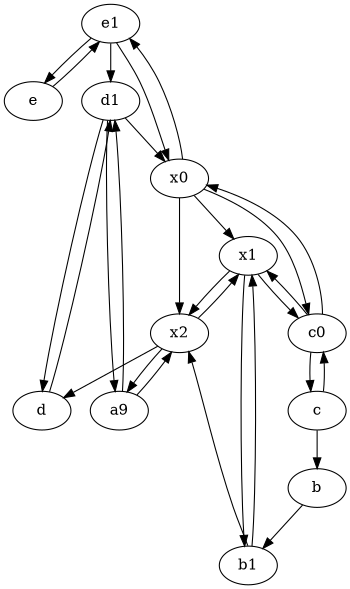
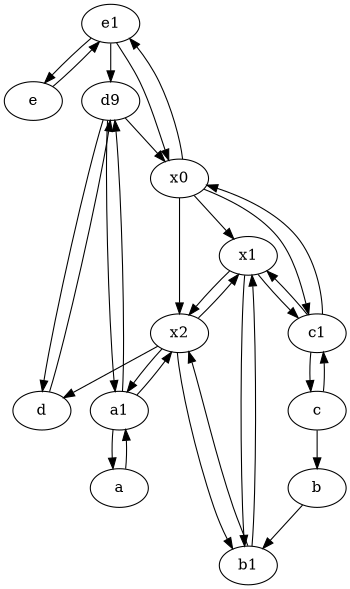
(111, 101) -> (111, 101)
(317, 333) -> (317, 333)
(119, 411) -> (119, 411)
none -> (196, 448)
none -> (119, 488)
